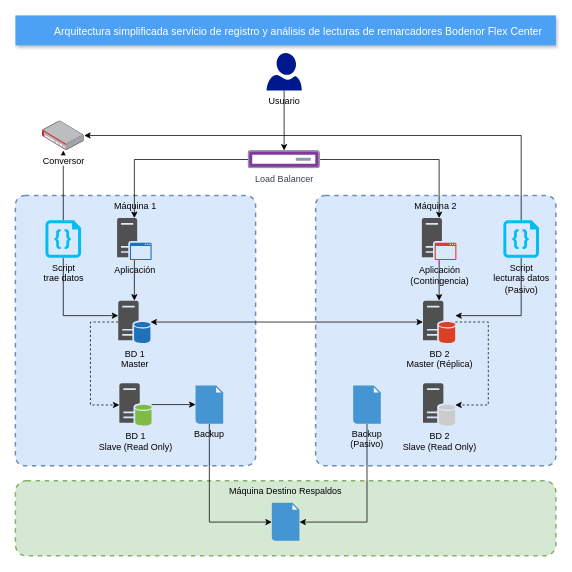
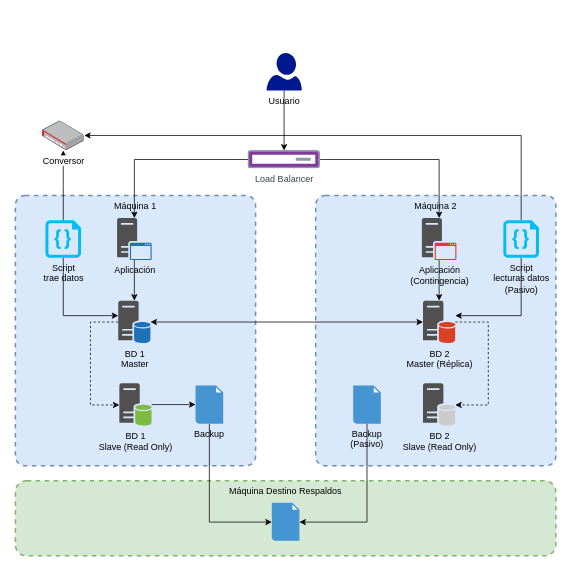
(285, 30) -> none
